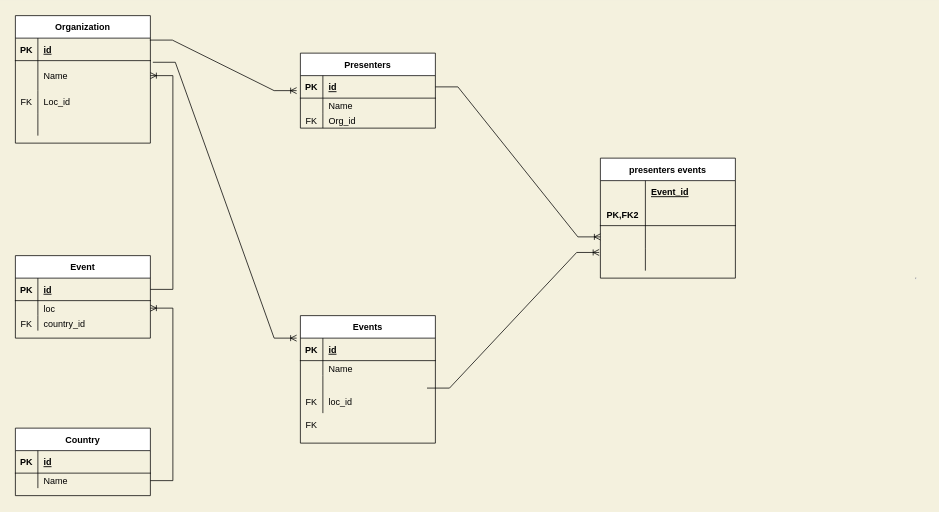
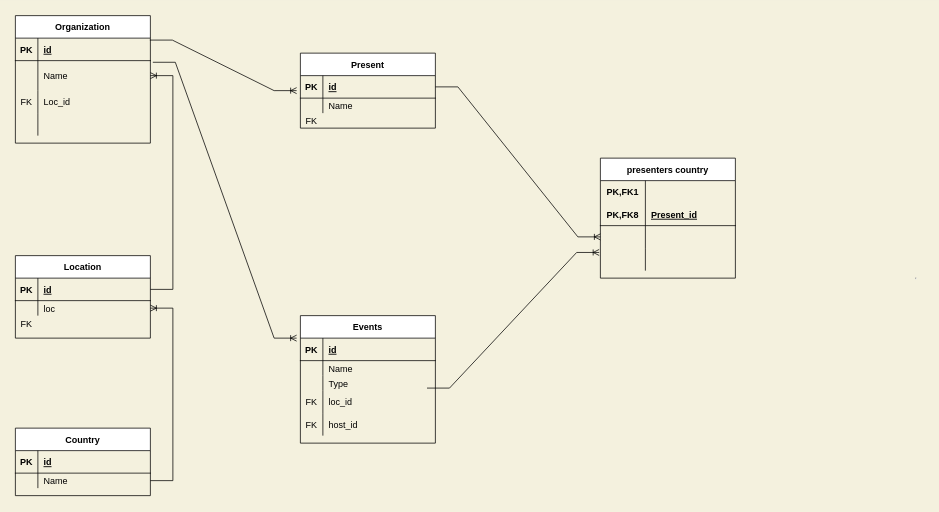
(368, 65) -> (368, 65)
(379, 120) -> none
(668, 170) -> (668, 170)
none -> (623, 192)
(690, 192) -> none
none -> (690, 214)
(623, 215) -> (623, 215)
(83, 267) -> (83, 267)
(94, 323) -> none
none -> (379, 383)
none -> (379, 424)
